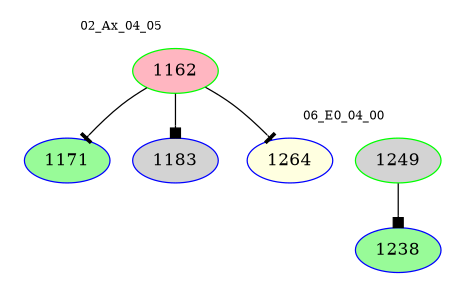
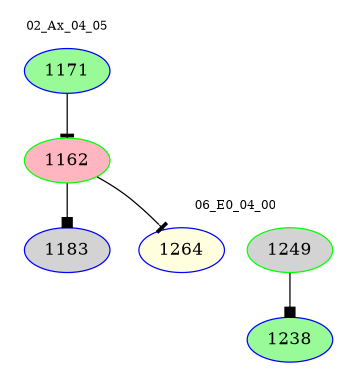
(116, 109) -> (67, 113)
